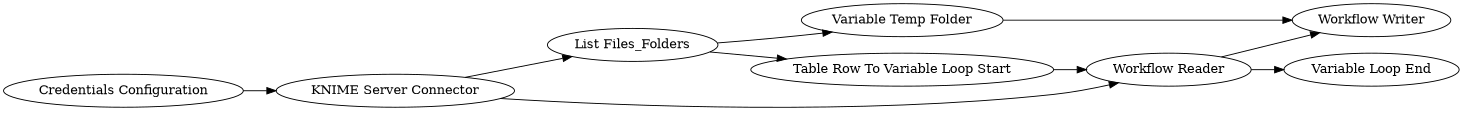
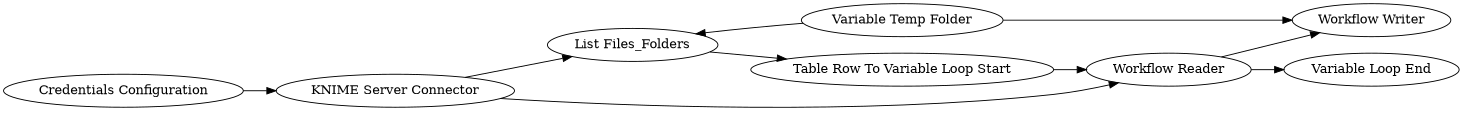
(770, 38) -> (754, 28)
